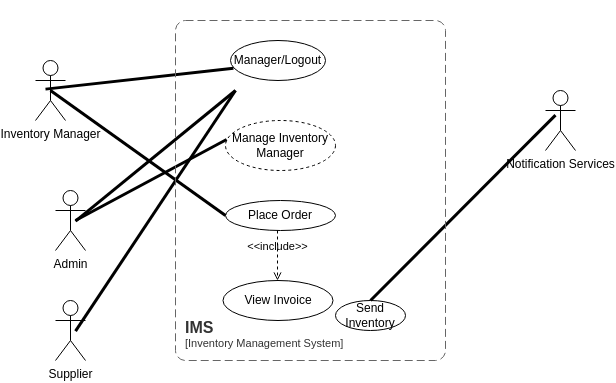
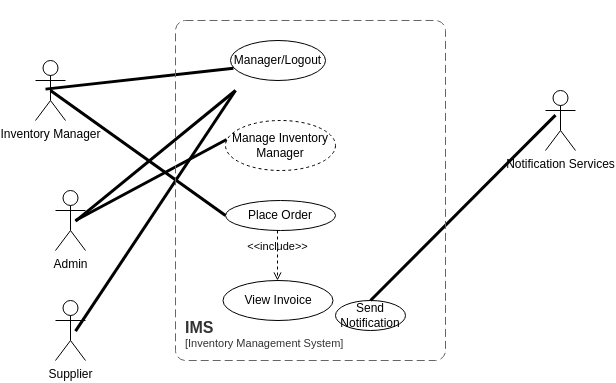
(371, 316) -> (371, 316)
